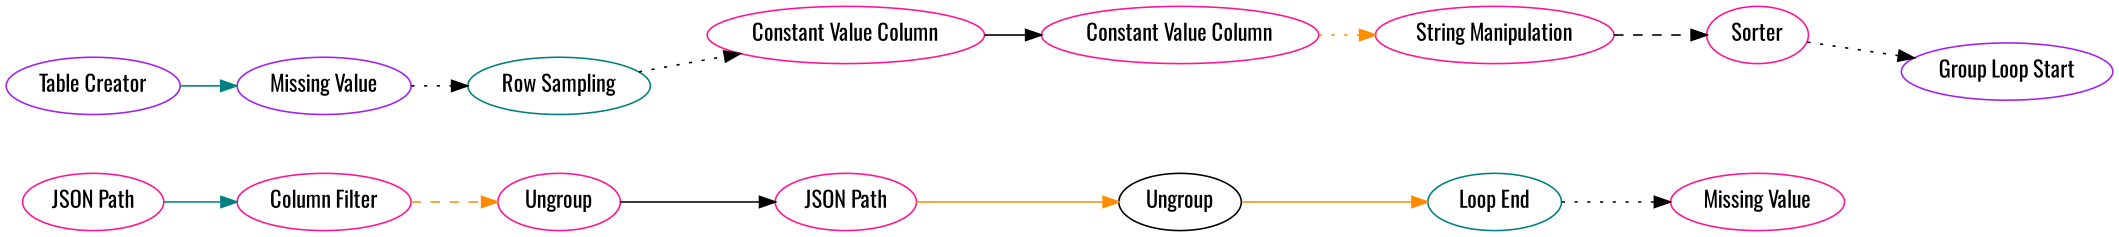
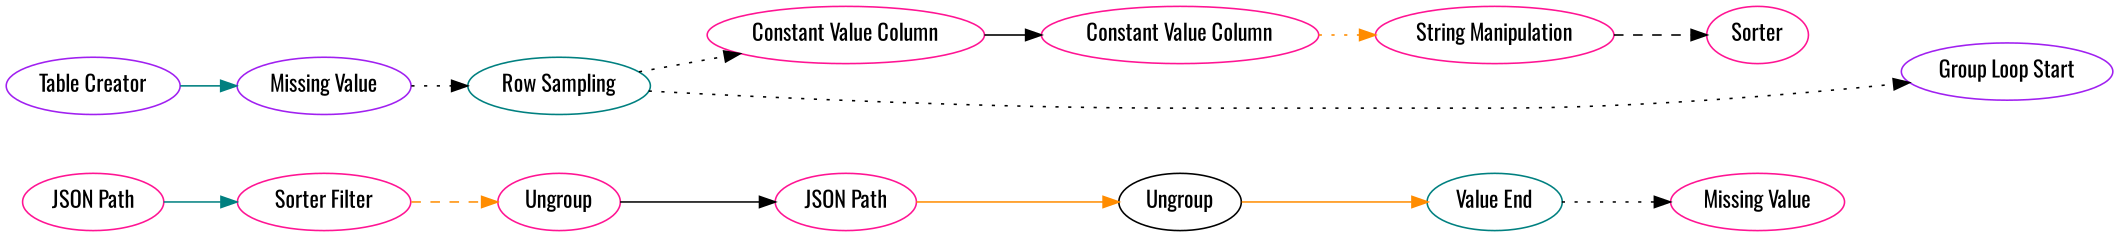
(1853, 49) -> (1271, 108)
(324, 202) -> (324, 202)
(1495, 202) -> (1495, 202)
